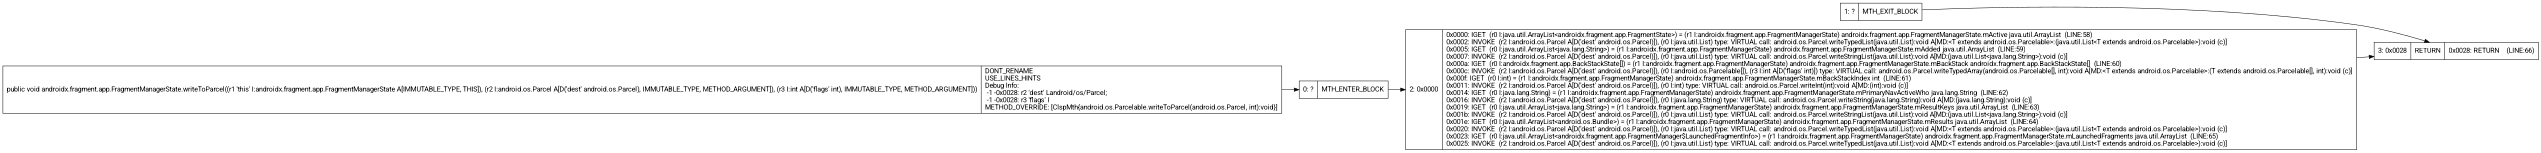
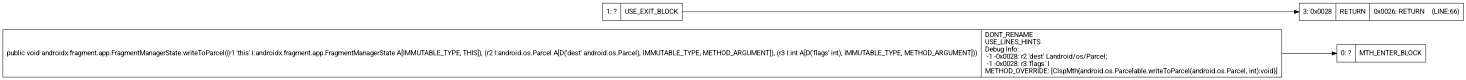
(1890, 12) -> (652, 12)
(2492, 51) -> (1417, 12)
(1881, 90) -> none
